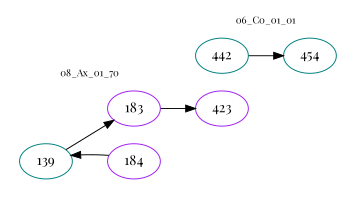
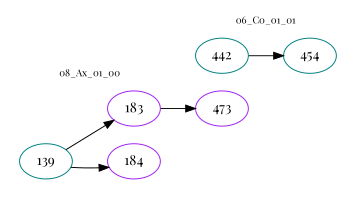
(90, 74) -> (90, 74)
(222, 109) -> (222, 109)
(95, 155) -> (85, 168)
